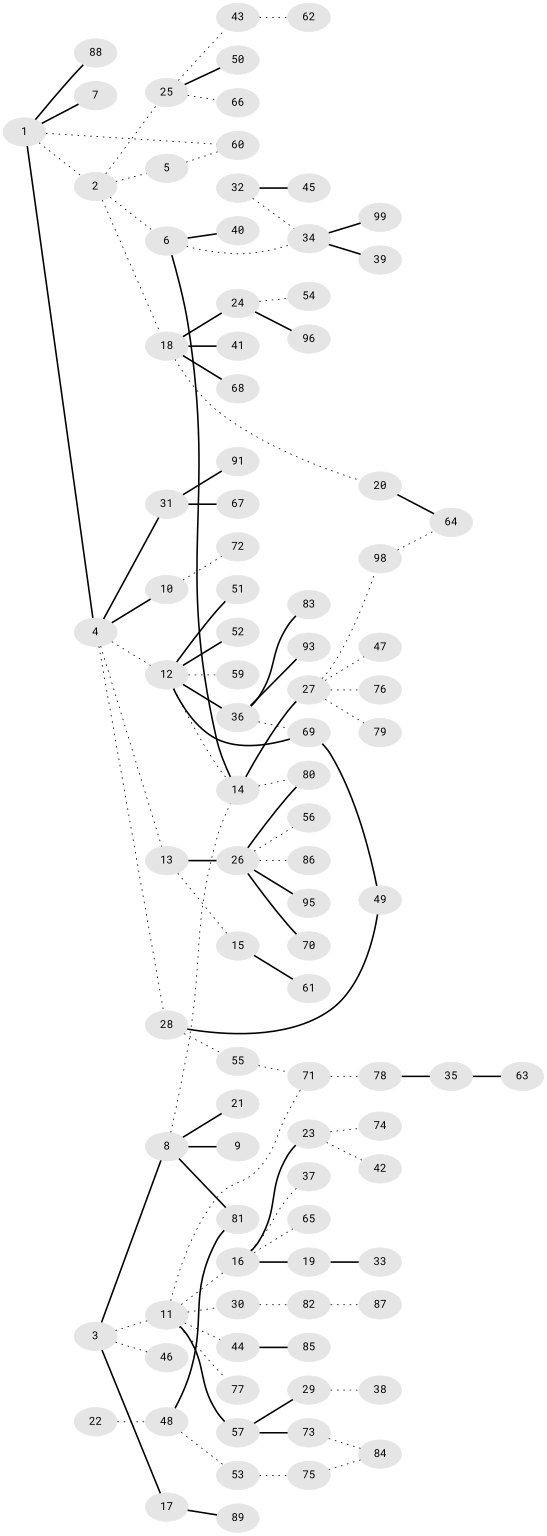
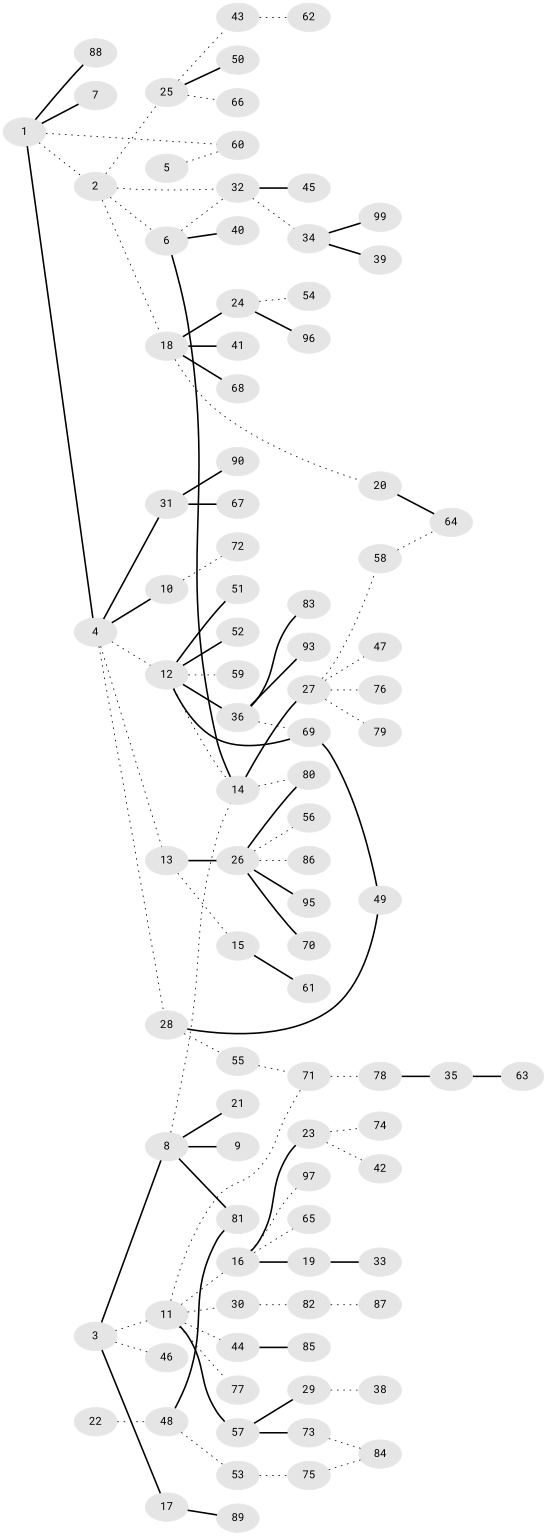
(131, 177) -> (167, 190)
(238, 254) -> (202, 215)
(238, 462) -> (238, 462)
(380, 559) -> (380, 559)
(309, 1177) -> (309, 1177)
